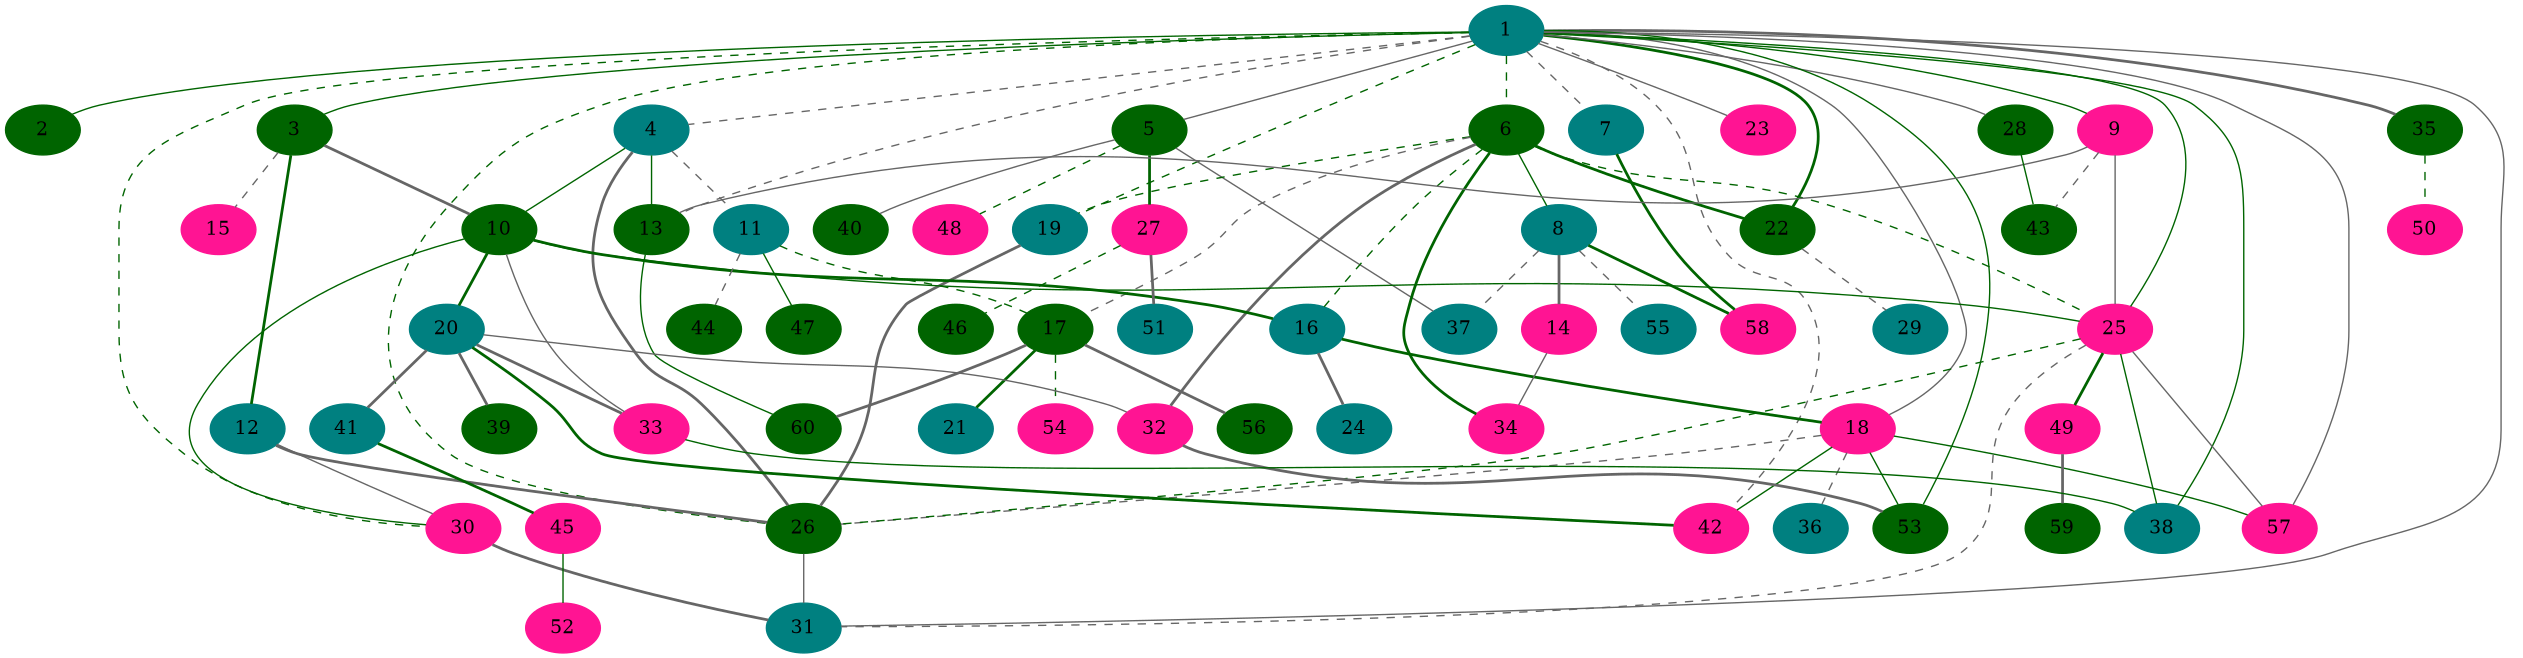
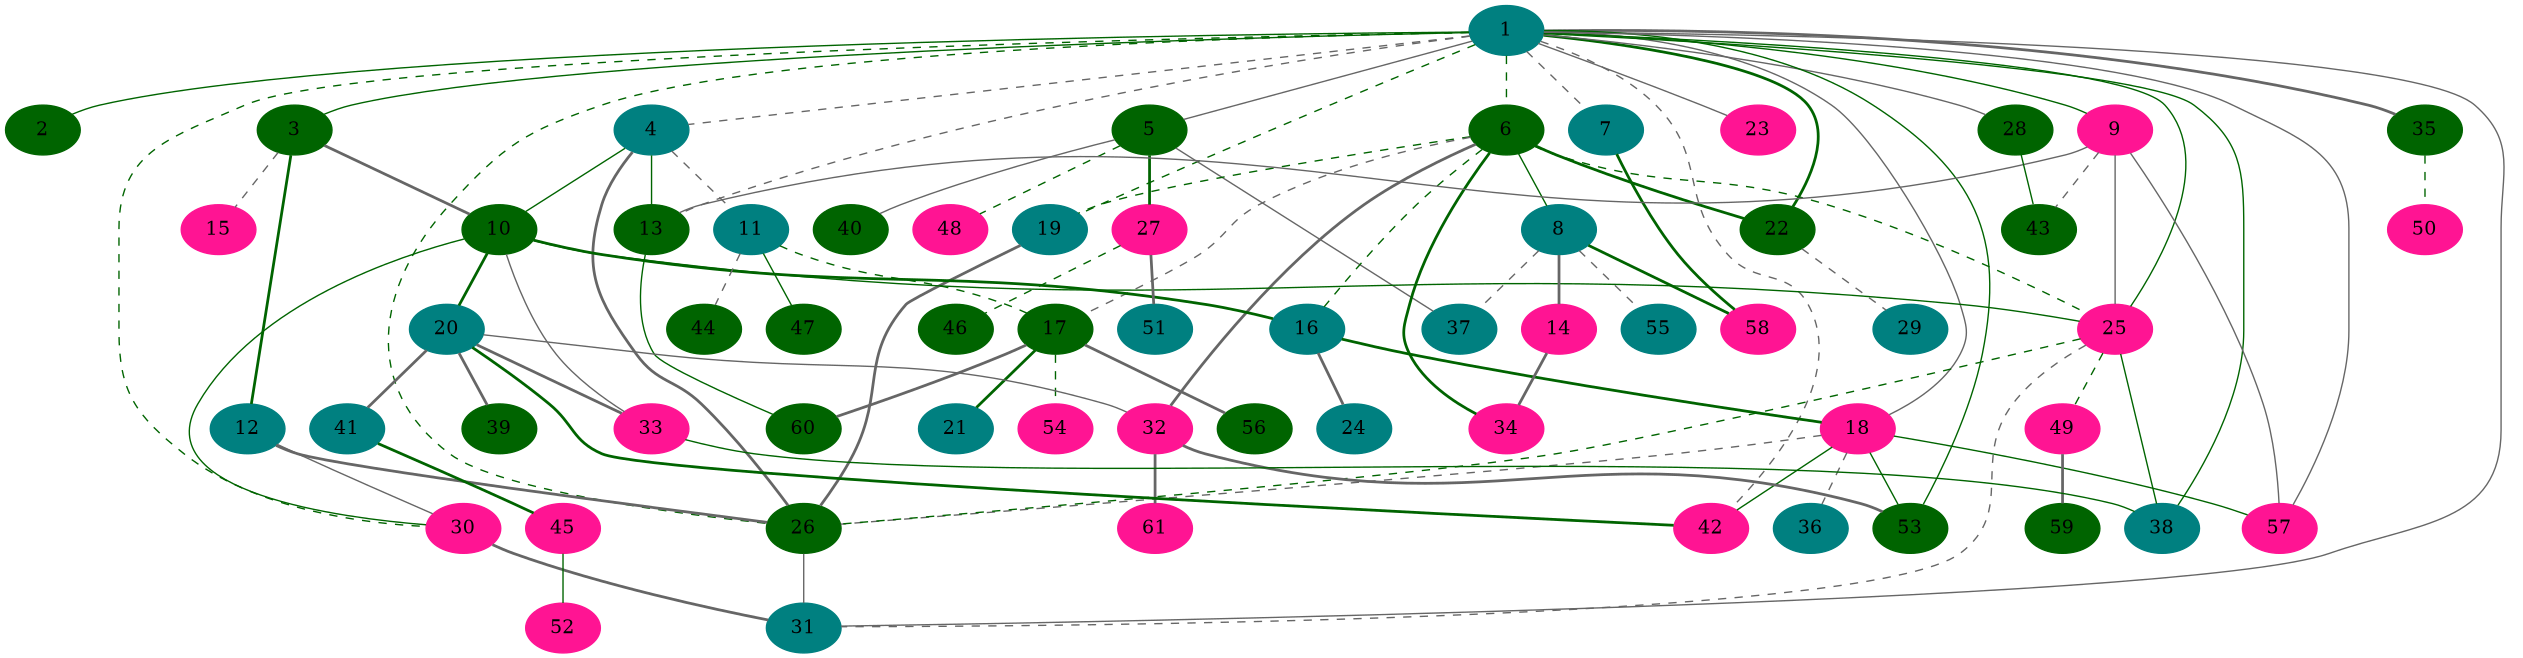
(2089, 379) -> (2089, 379)
(1529, 386) -> (1529, 386)
(2197, 429) -> (2228, 319)
none -> (1155, 528)
